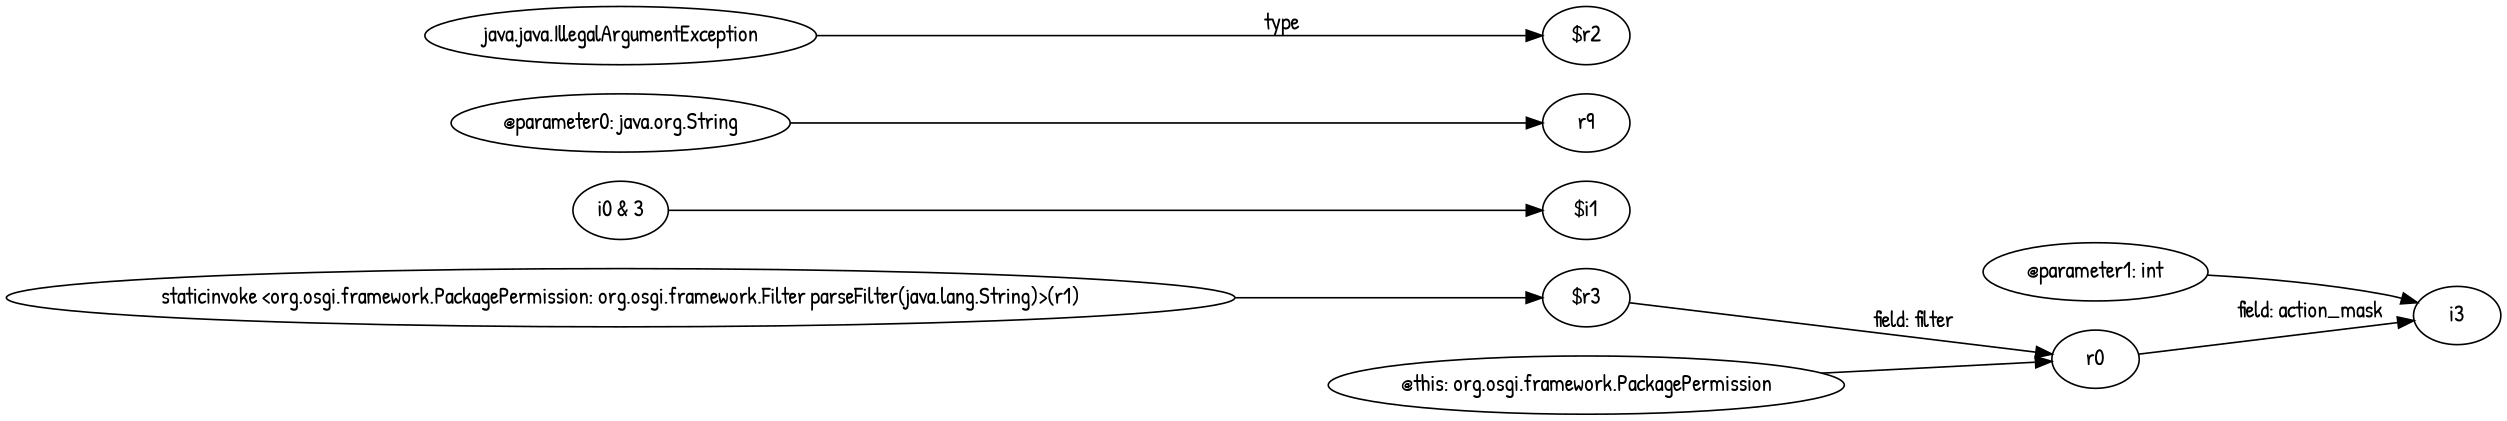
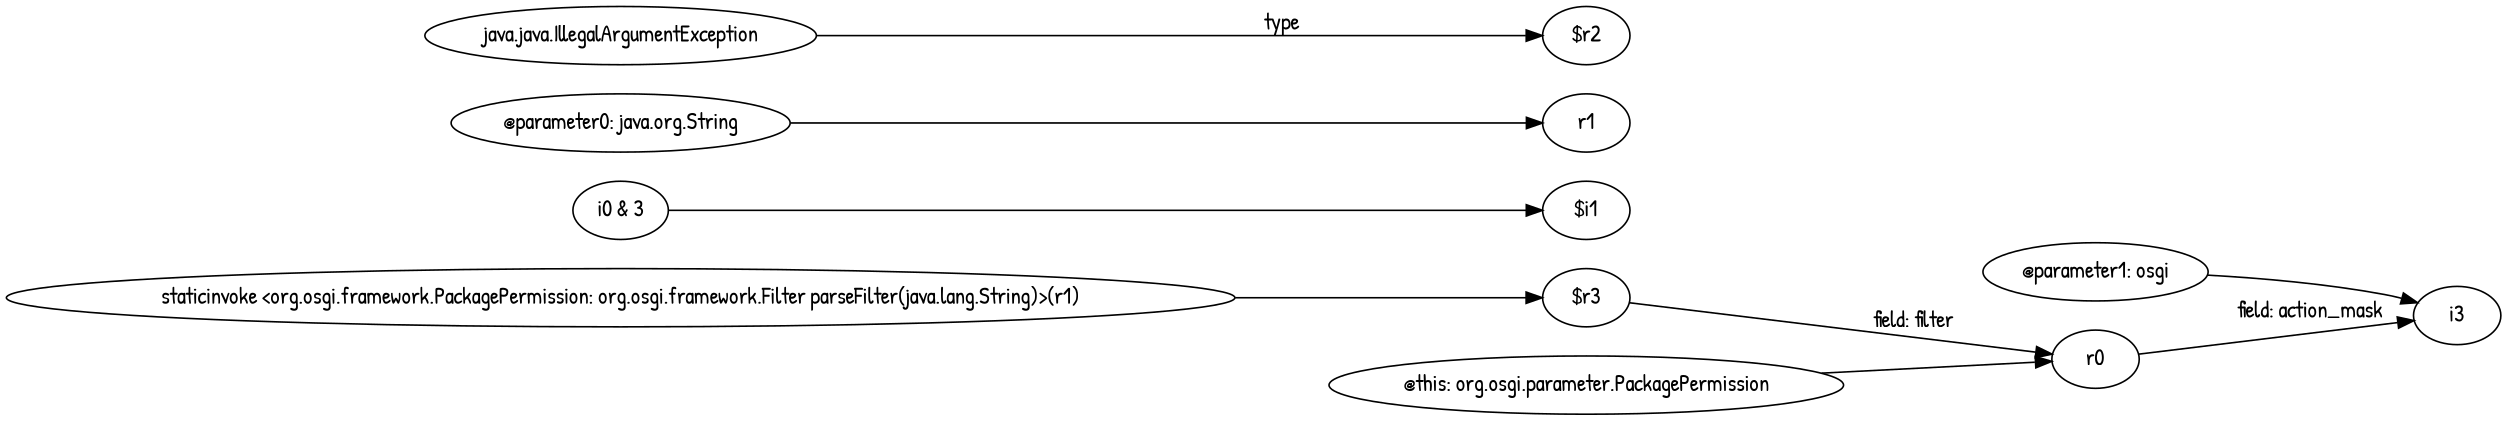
(1586, 123) -> (1586, 123)
(2096, 272) -> (2096, 272)
(1586, 385) -> (1586, 385)
